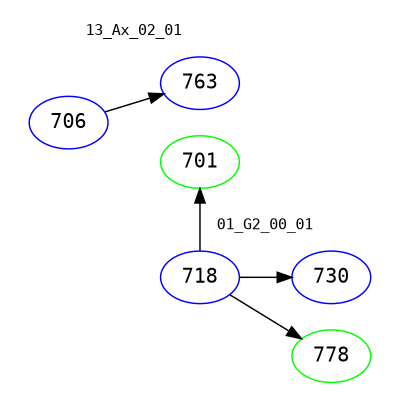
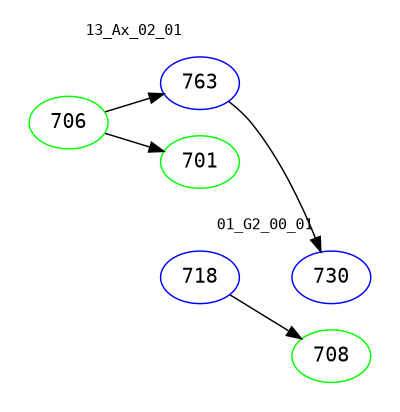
(69, 123) -> (69, 123)
(200, 227) -> (127, 140)
(259, 277) -> (280, 165)
(331, 356) -> (331, 356)
